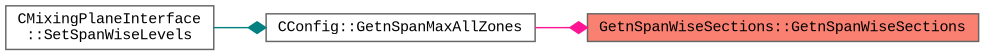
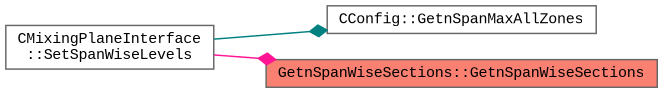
(553, 28) -> (236, 57)
